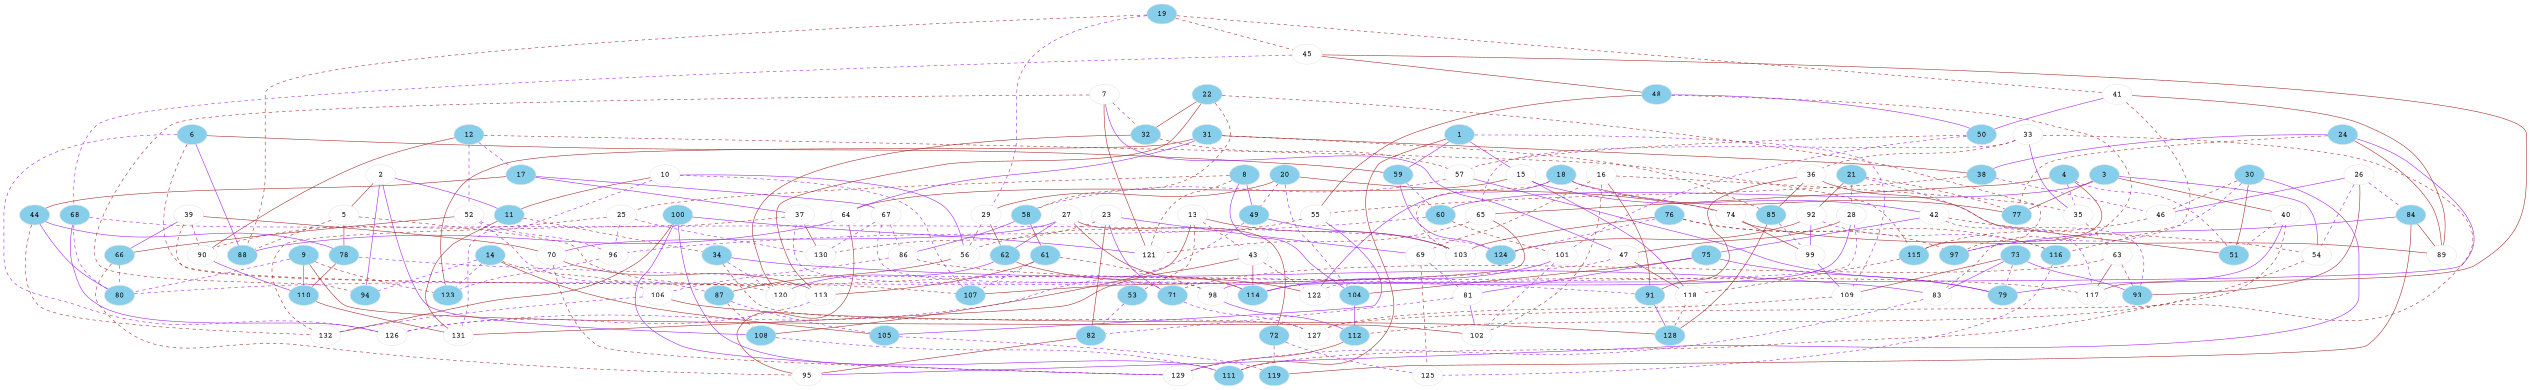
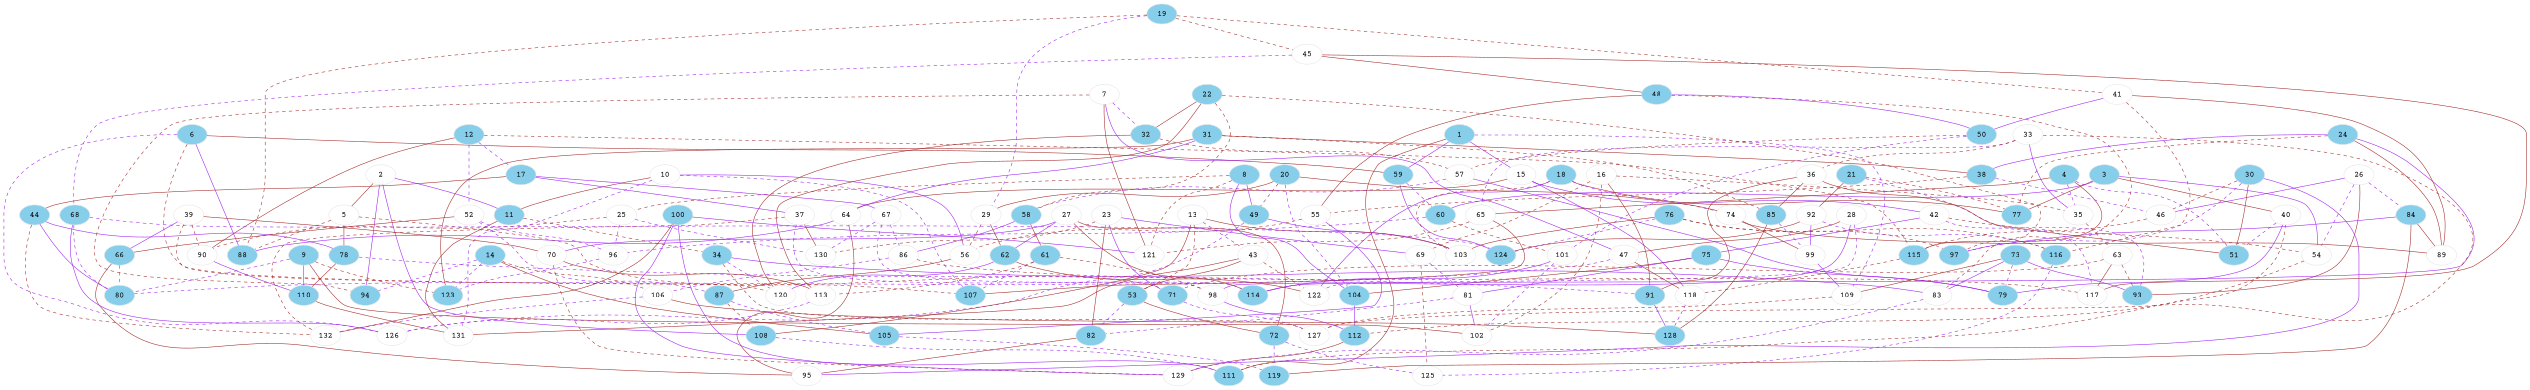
(1851, 195) -> none
(1253, 271) -> (1205, 272)
(936, 284) -> (936, 284)
none -> (1184, 315)
(415, 357) -> (415, 357)
